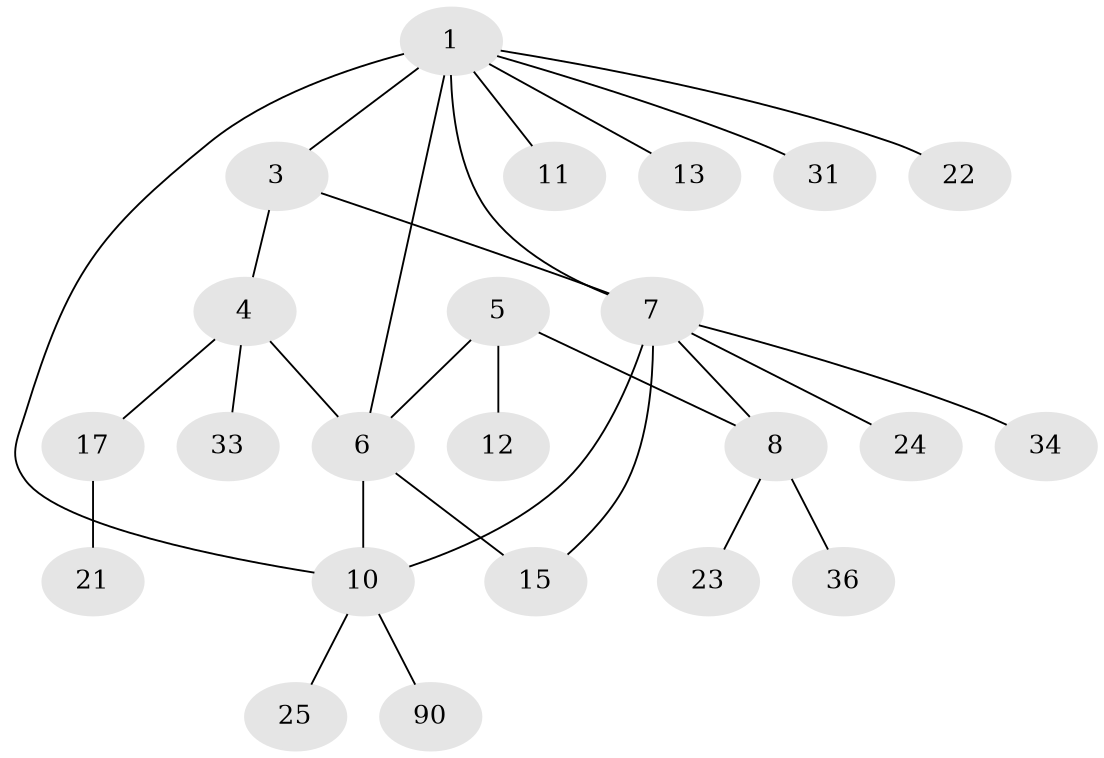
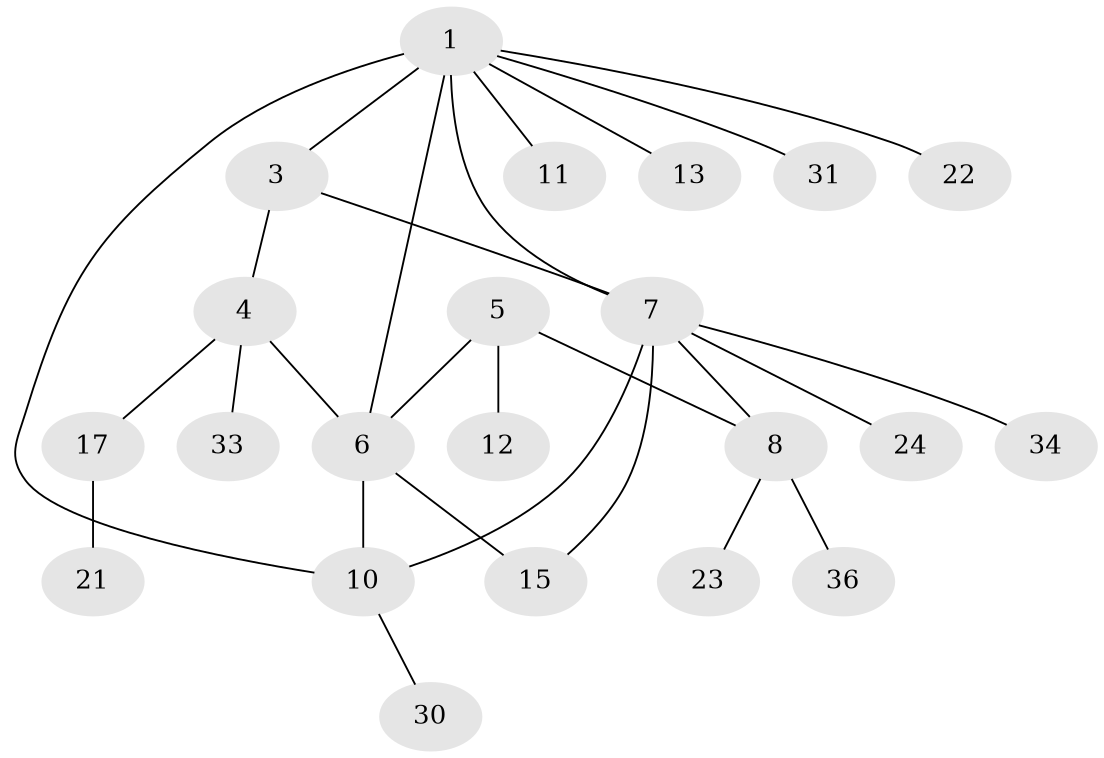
(296, 717) -> none
(431, 717) -> (431, 717)
